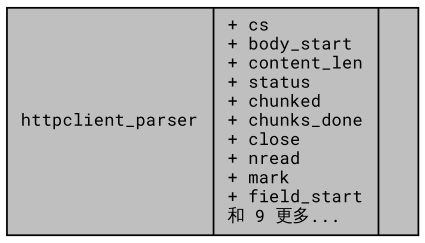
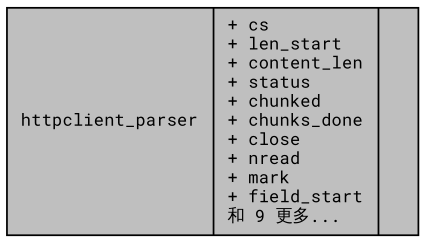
(291, 44) -> (286, 44)
